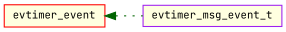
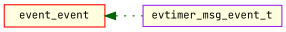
(55, 16) -> (55, 16)
